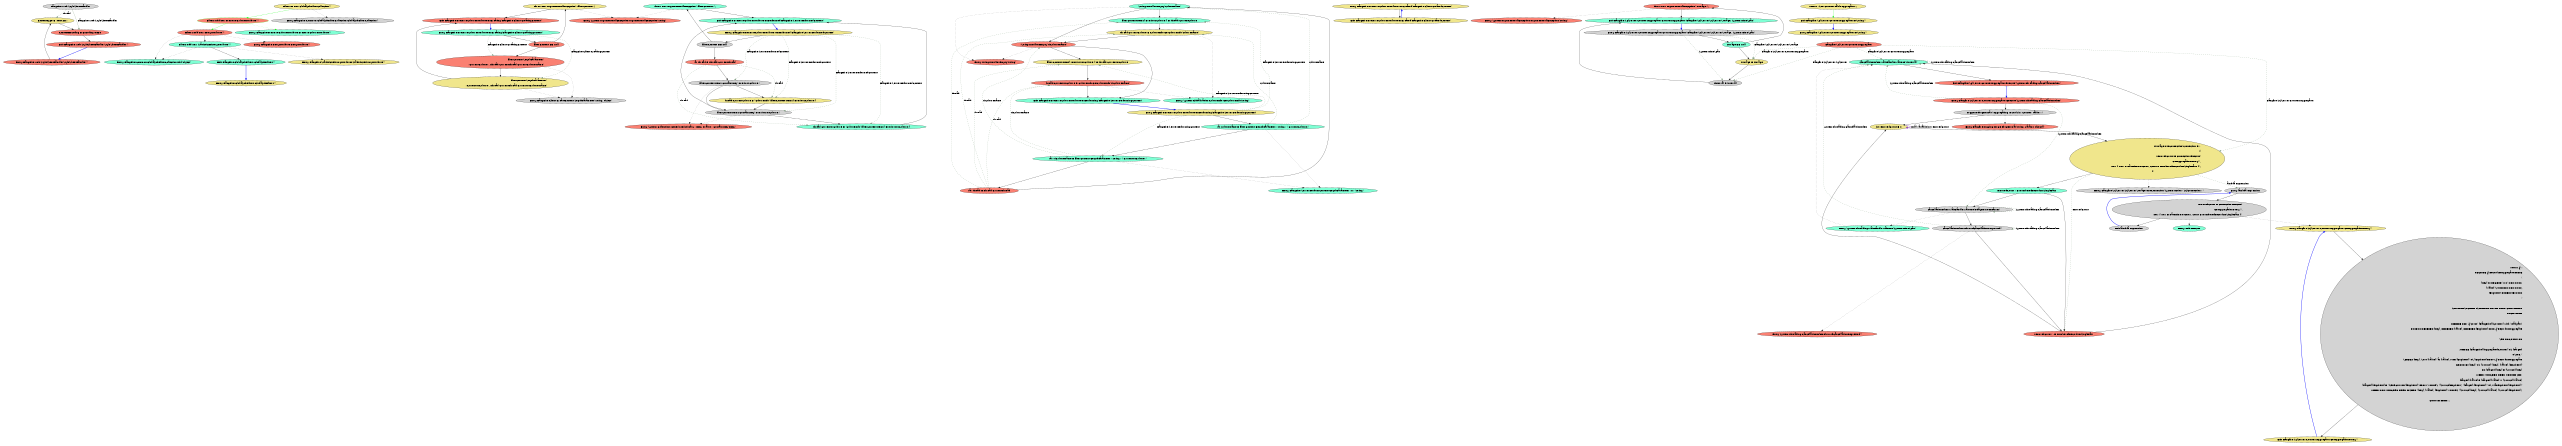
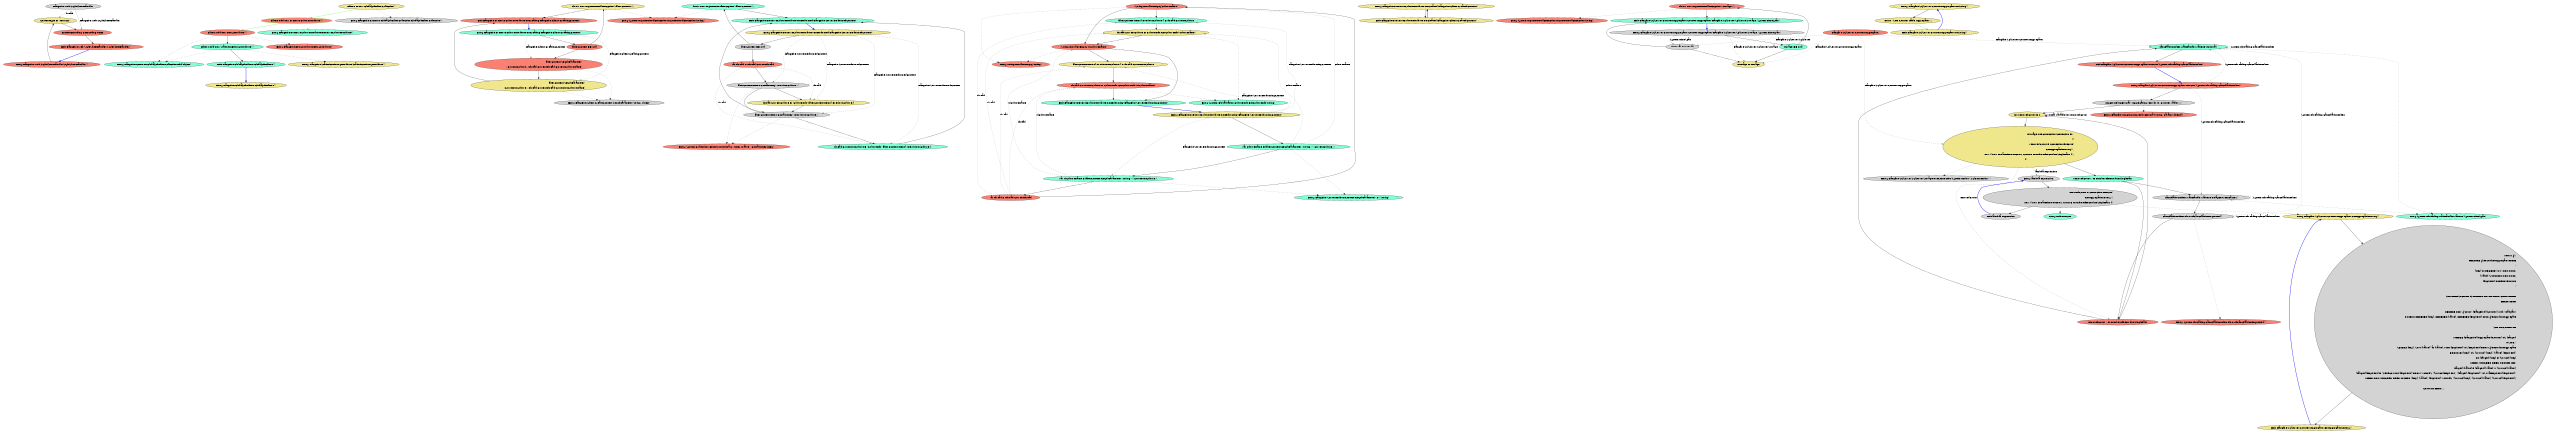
(1160, 6) -> (1156, 6)
none -> (1922, 13)
(1739, 72) -> (1715, 55)
(1816, 133) -> (2396, 63)
